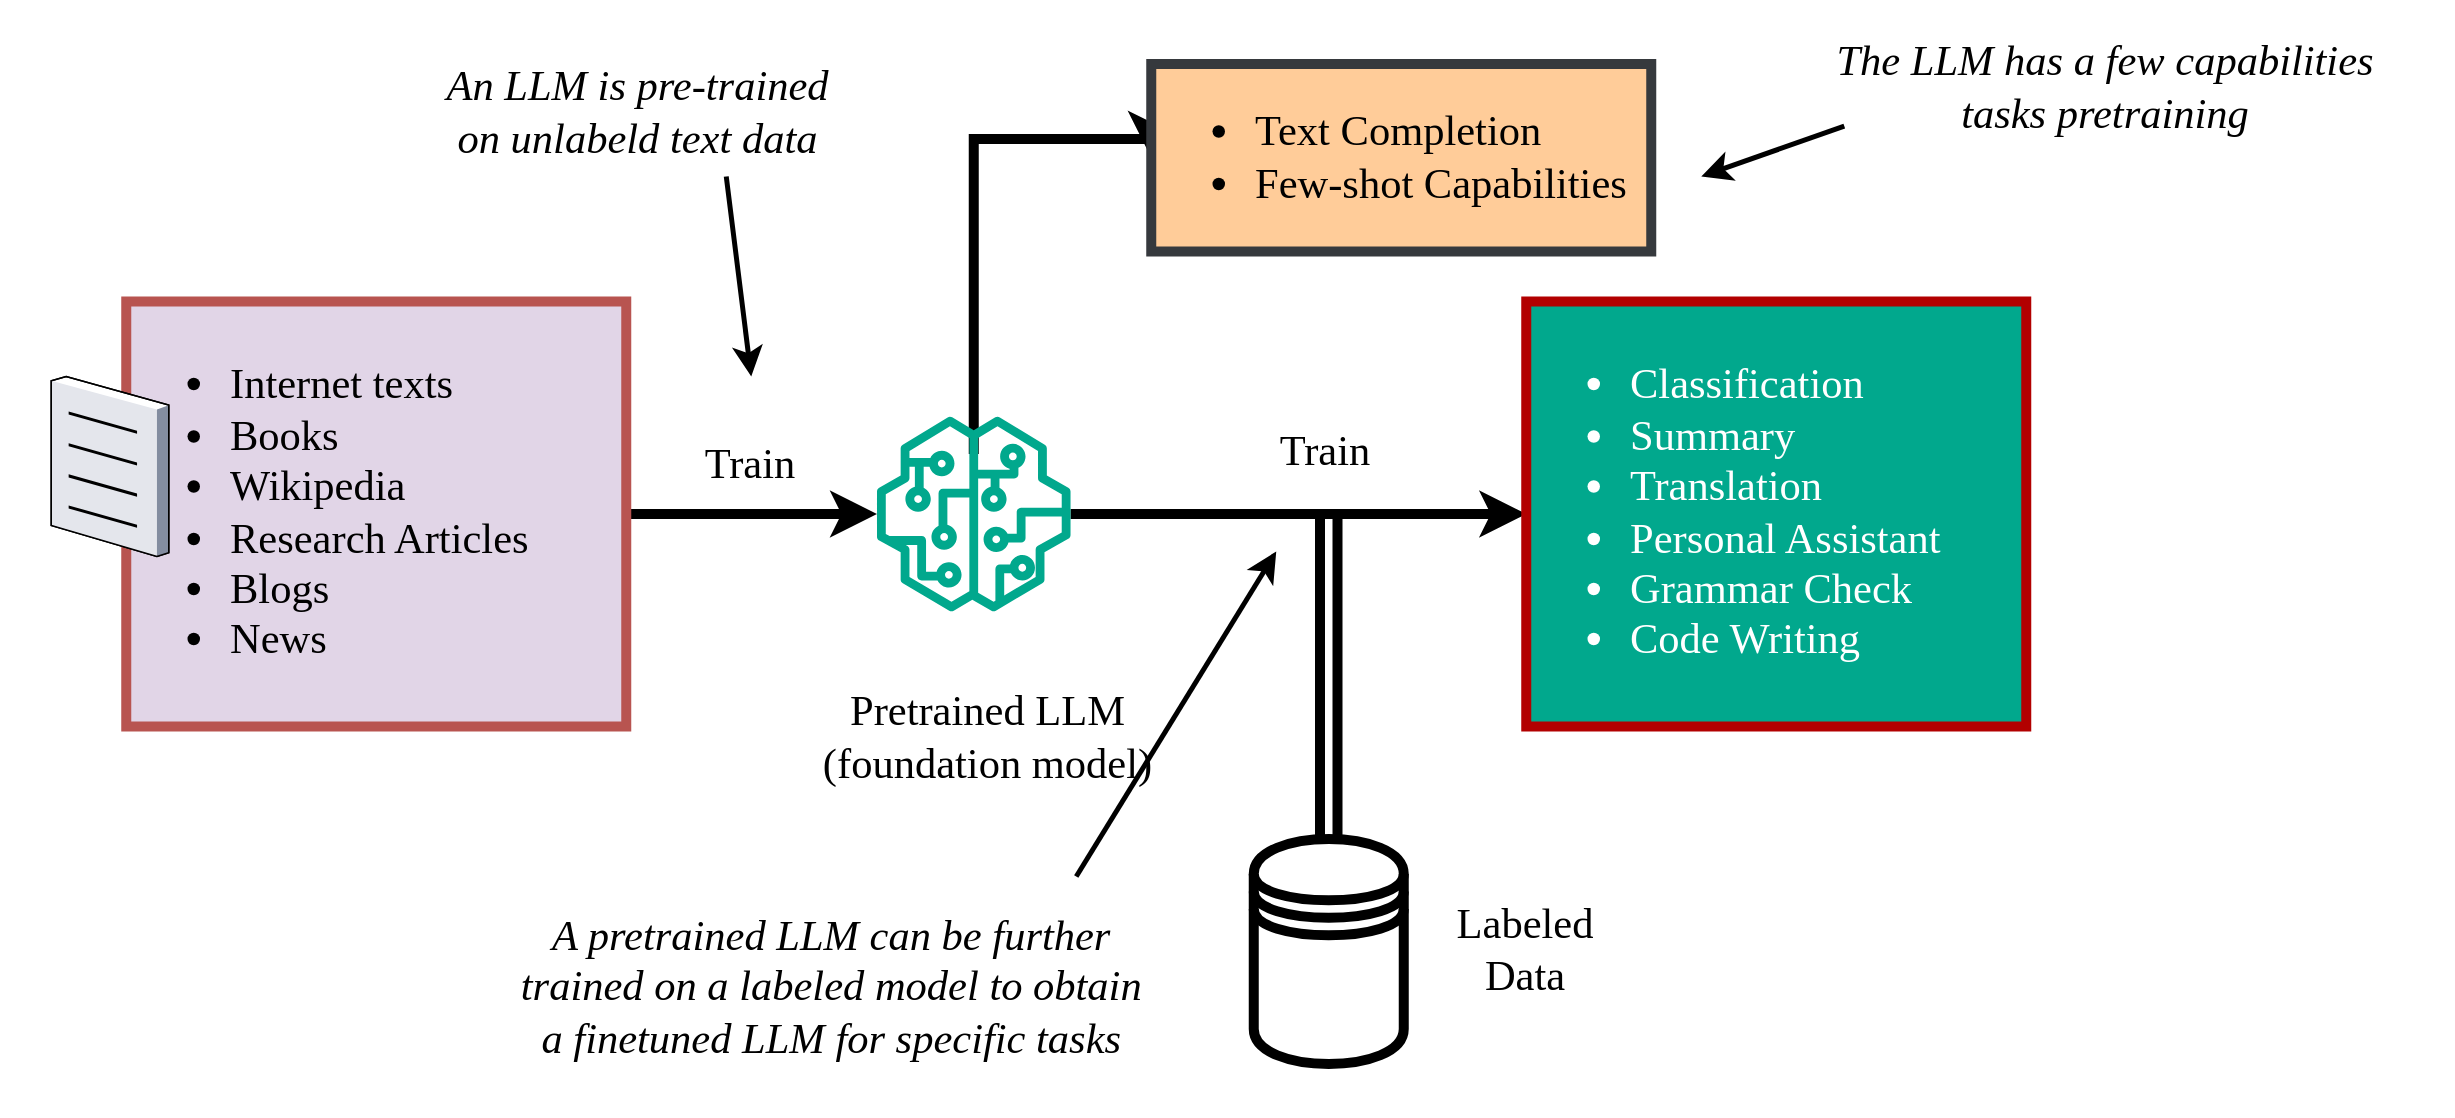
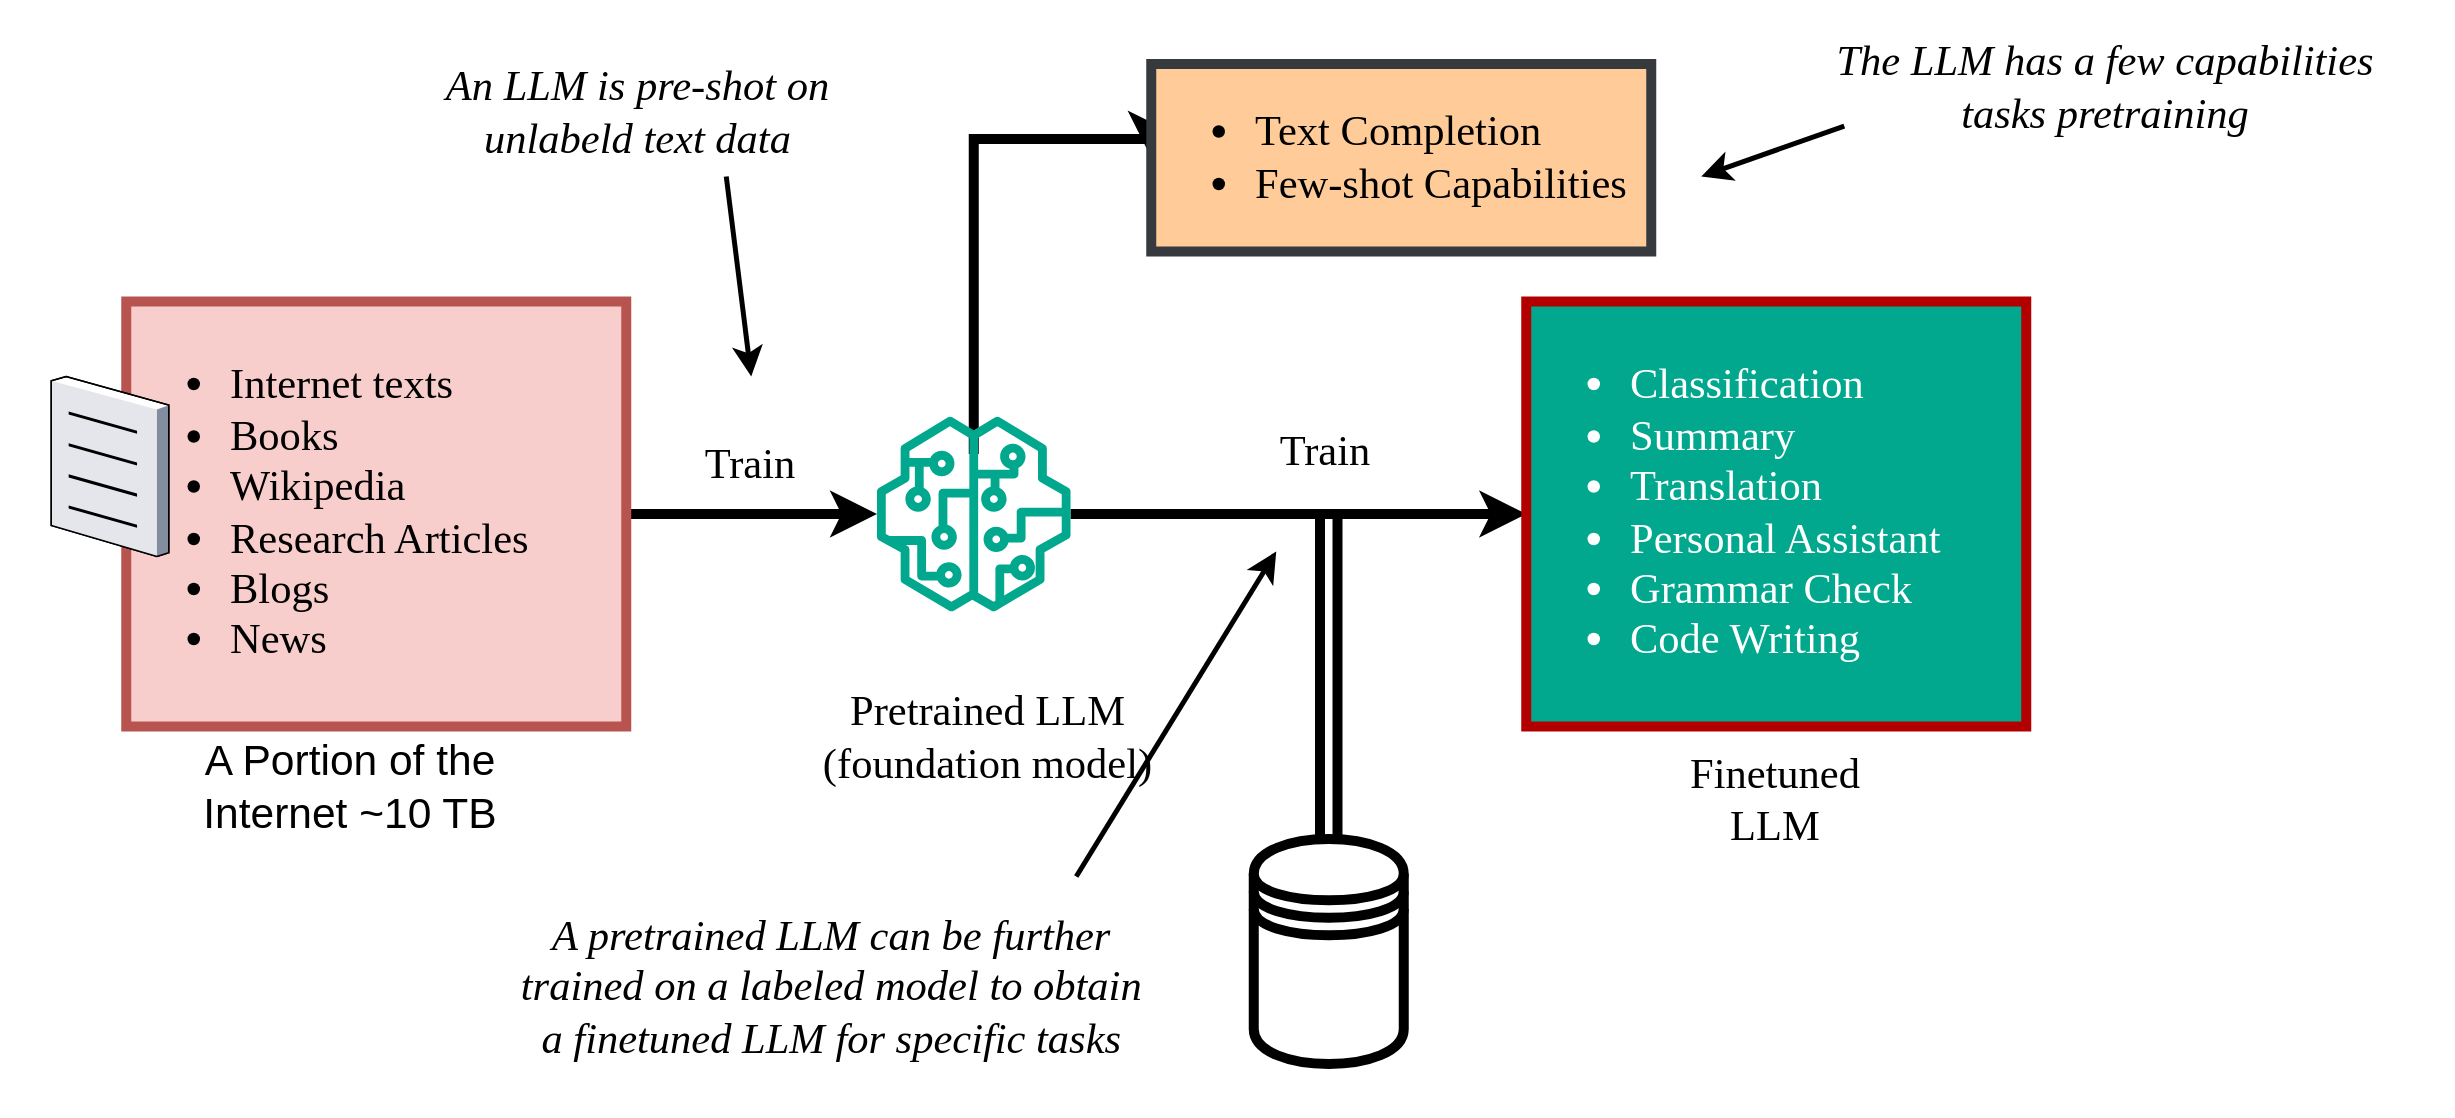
(639, 114) -> (639, 114)
(376, 514) -> (376, 514)
none -> (351, 789)
none -> (1776, 801)
(1526, 951) -> none
